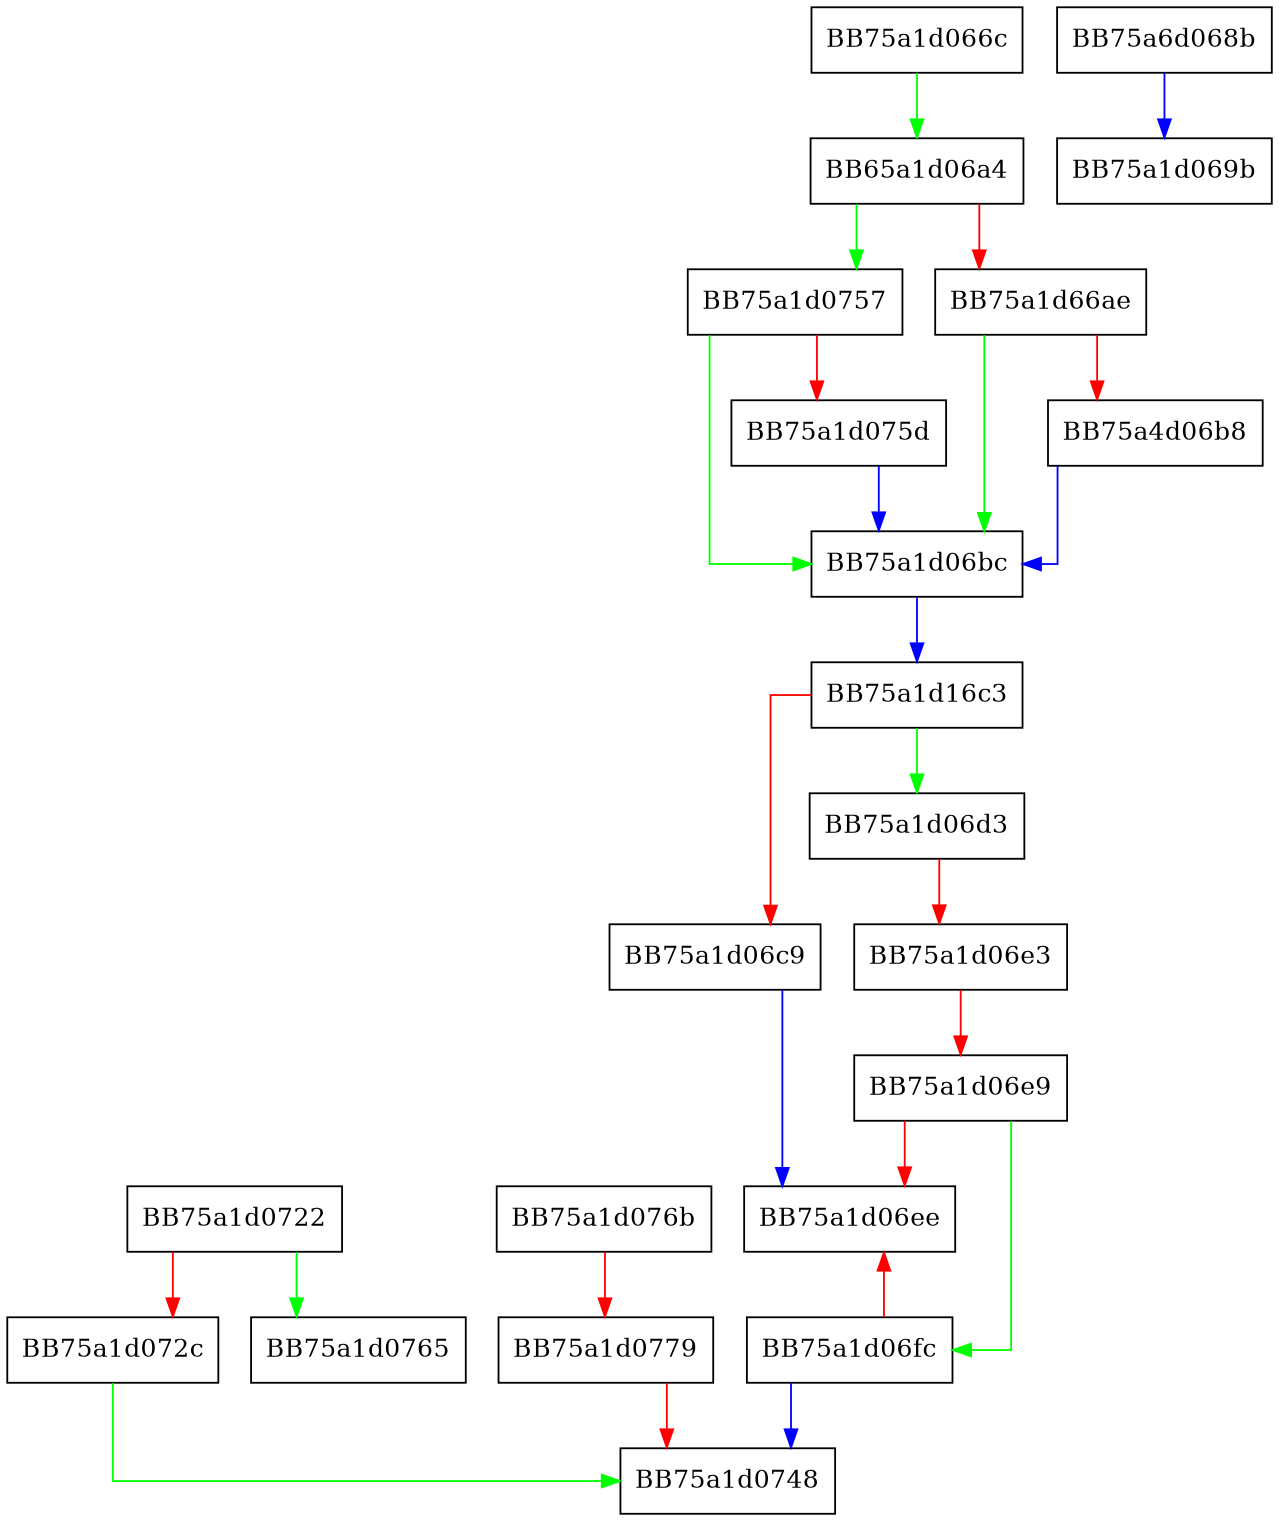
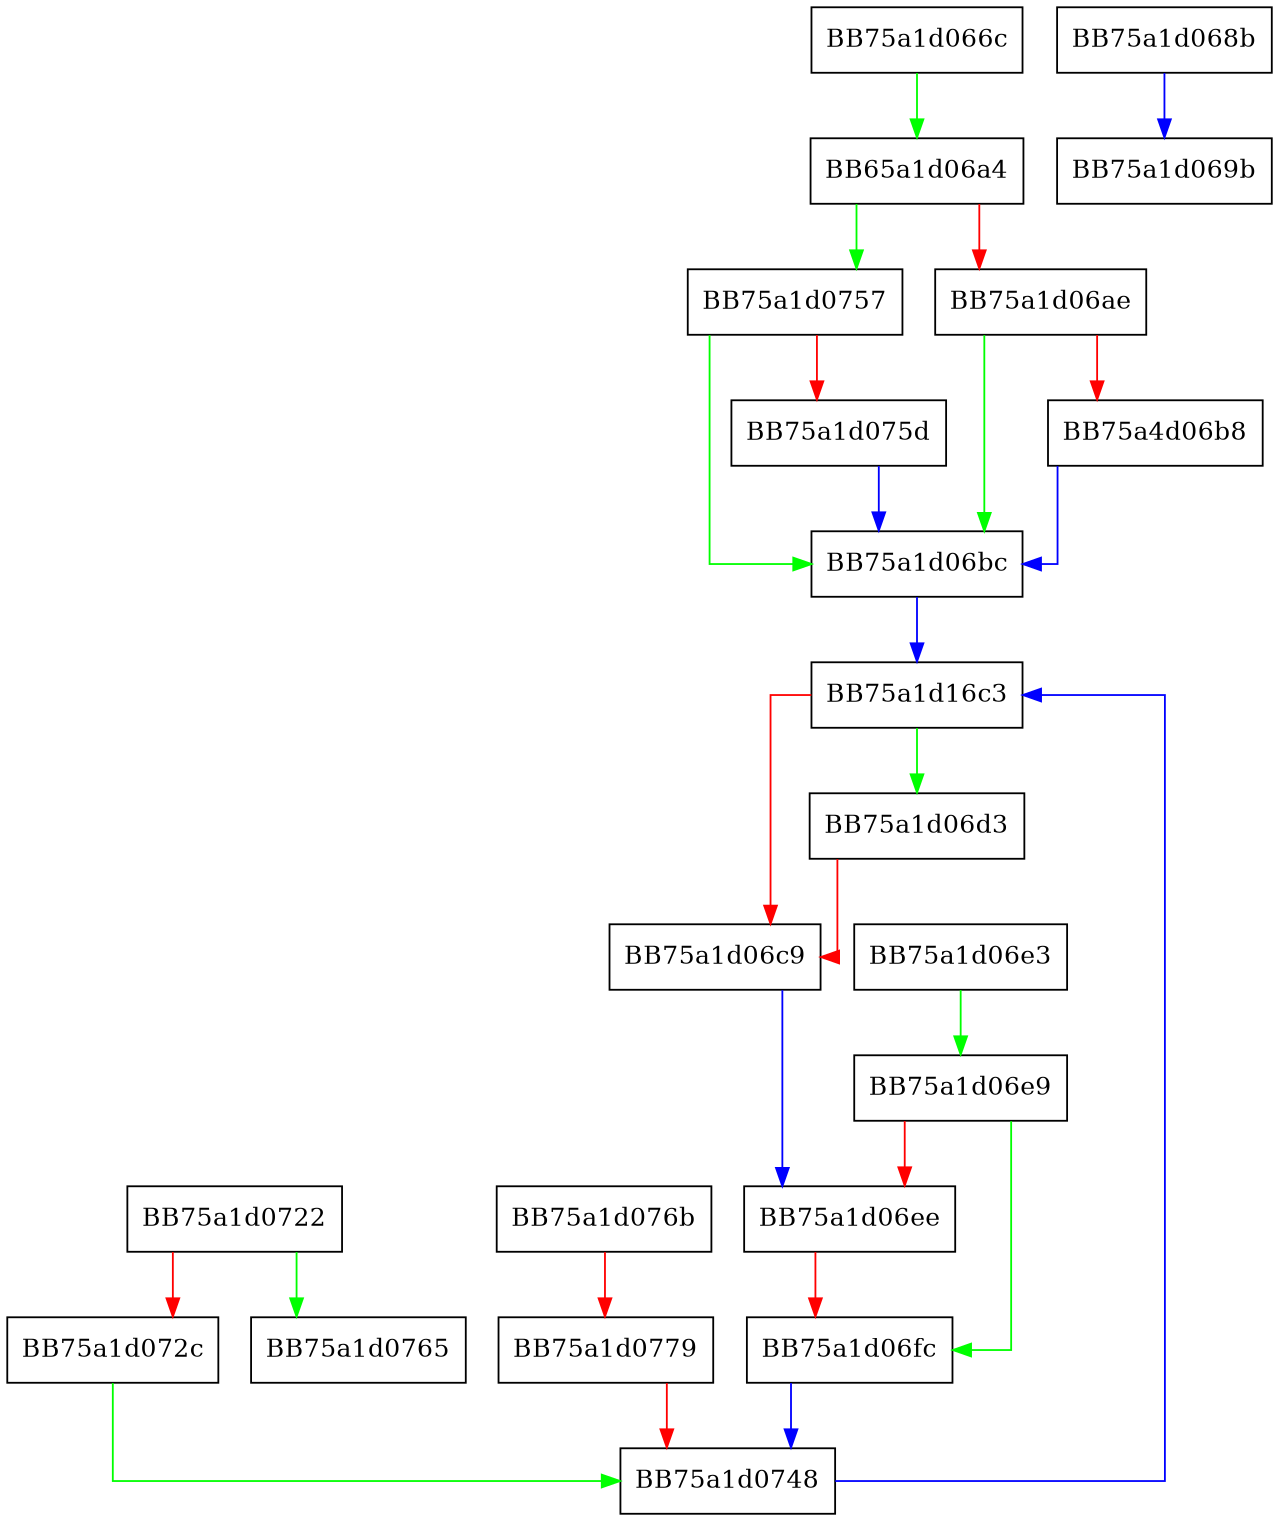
(1164, 40) -> (1164, 40)
(1041, 302) -> (1041, 302)
(939, 882) -> (837, 909)
(961, 1013) -> (961, 1013)
none -> (1165, 1191)
(884, 1294) -> (815, 1275)
